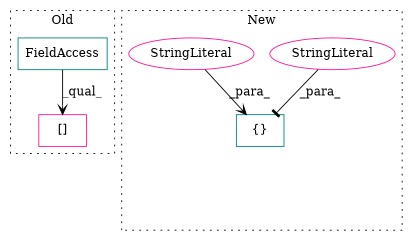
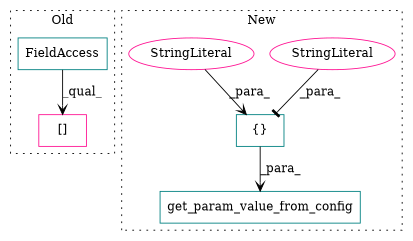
none -> (260, 207)
